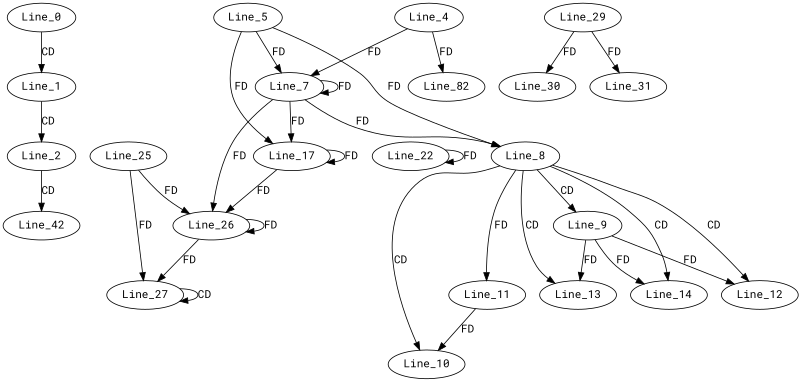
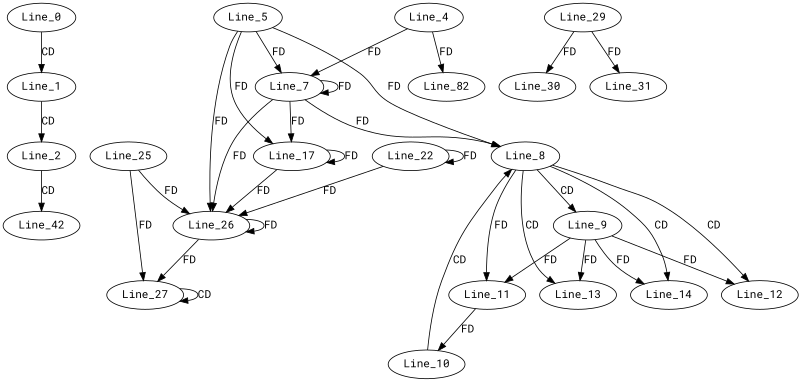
none -> (214, 115)
none -> (315, 190)
(396, 219) -> (452, 256)
none -> (541, 258)
